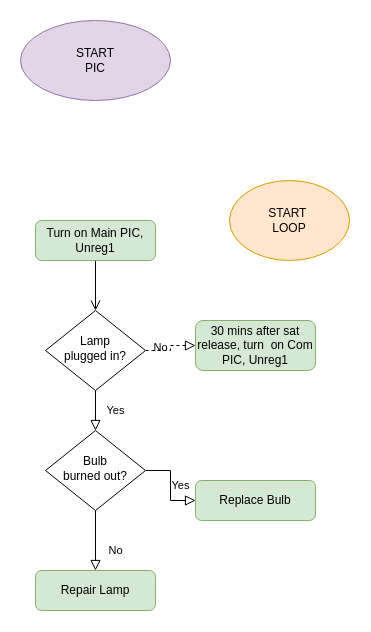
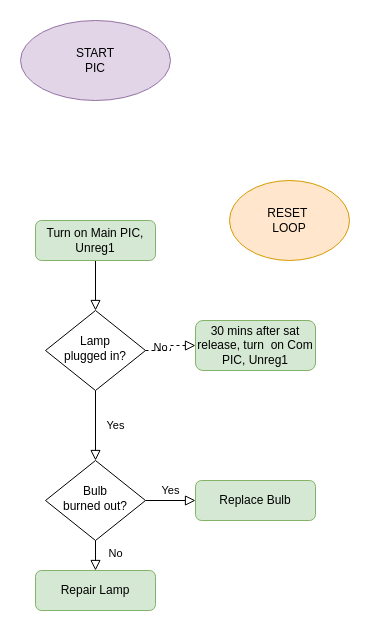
(290, 221) -> (290, 221)
(96, 303) -> (96, 299)
(96, 471) -> (96, 501)
